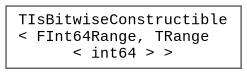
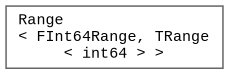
(124, 37) -> (115, 37)
